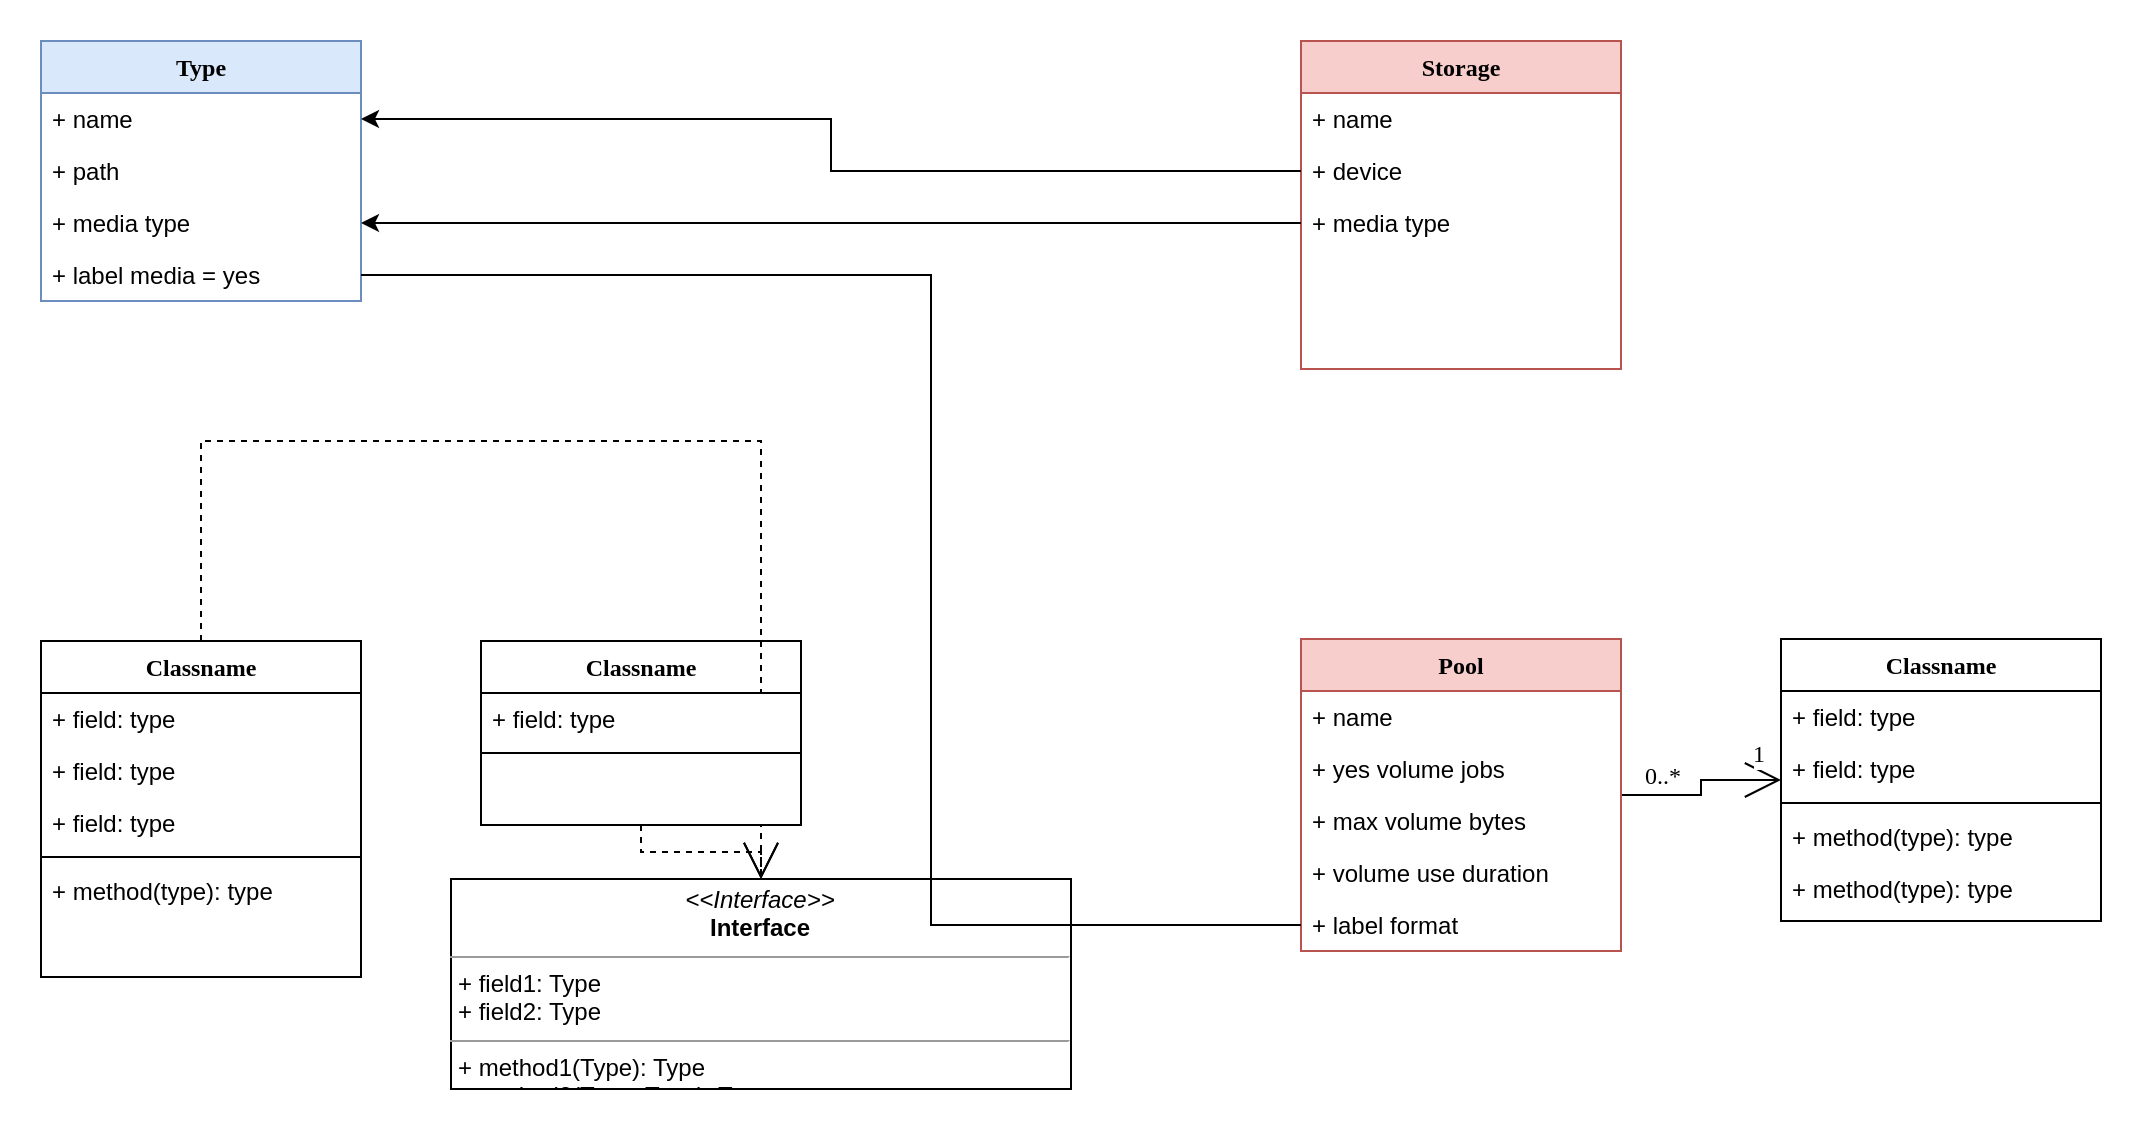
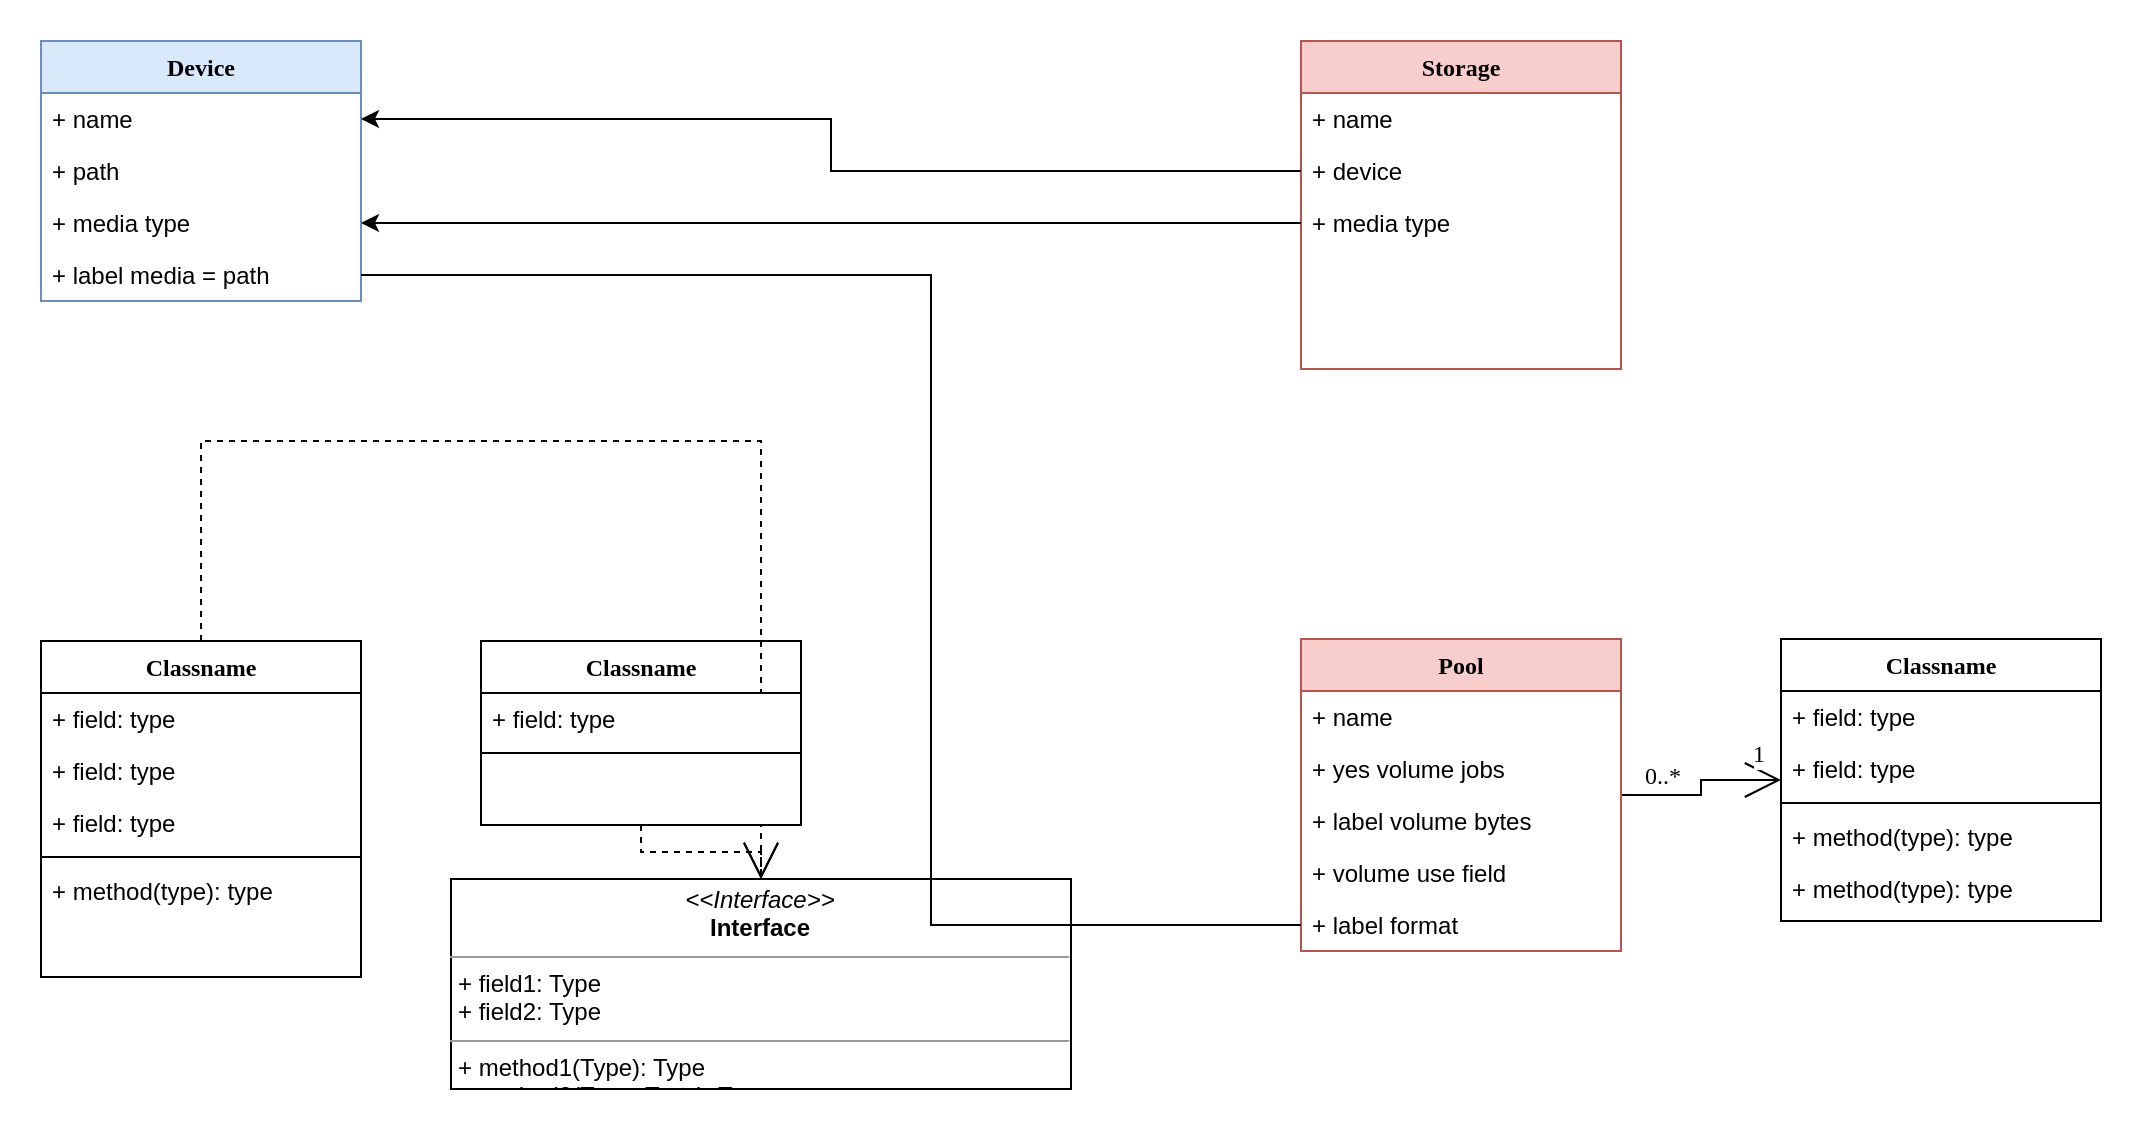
(202, 69) -> (202, 69)
(159, 277) -> (166, 277)
(1421, 823) -> (1429, 823)
(1439, 875) -> (1415, 875)
